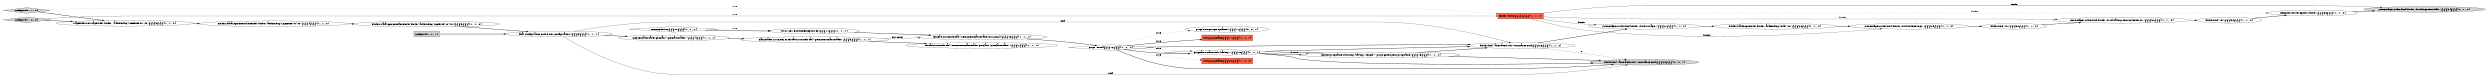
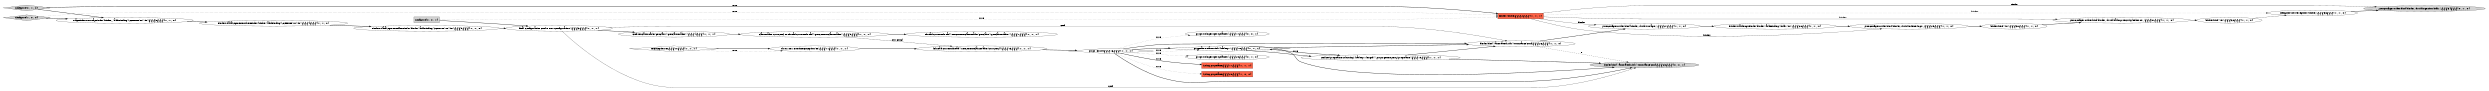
(770, 8) -> (771, 6)
(769, 16) -> (768, 13)
(2269, 17) -> (2269, 17)
none -> (968, 19)
none -> (1227, 57)
